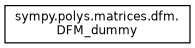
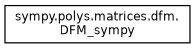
(97, 24) -> (97, 24)
